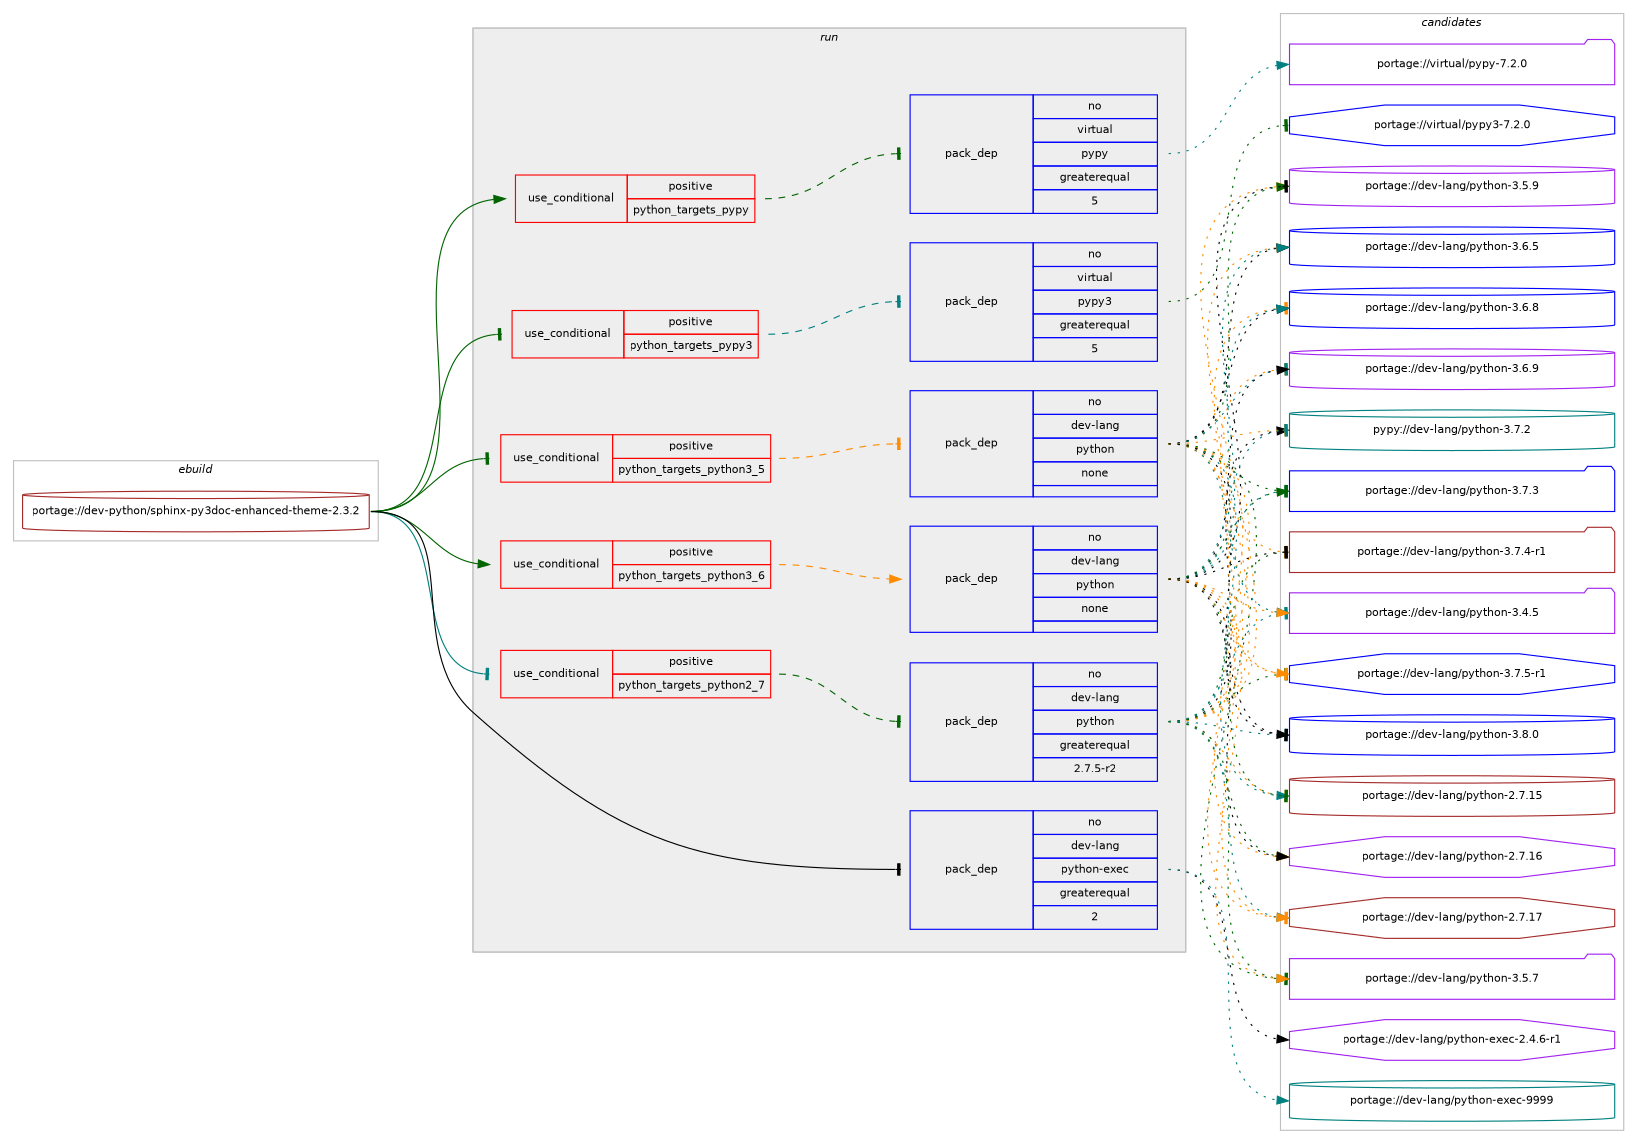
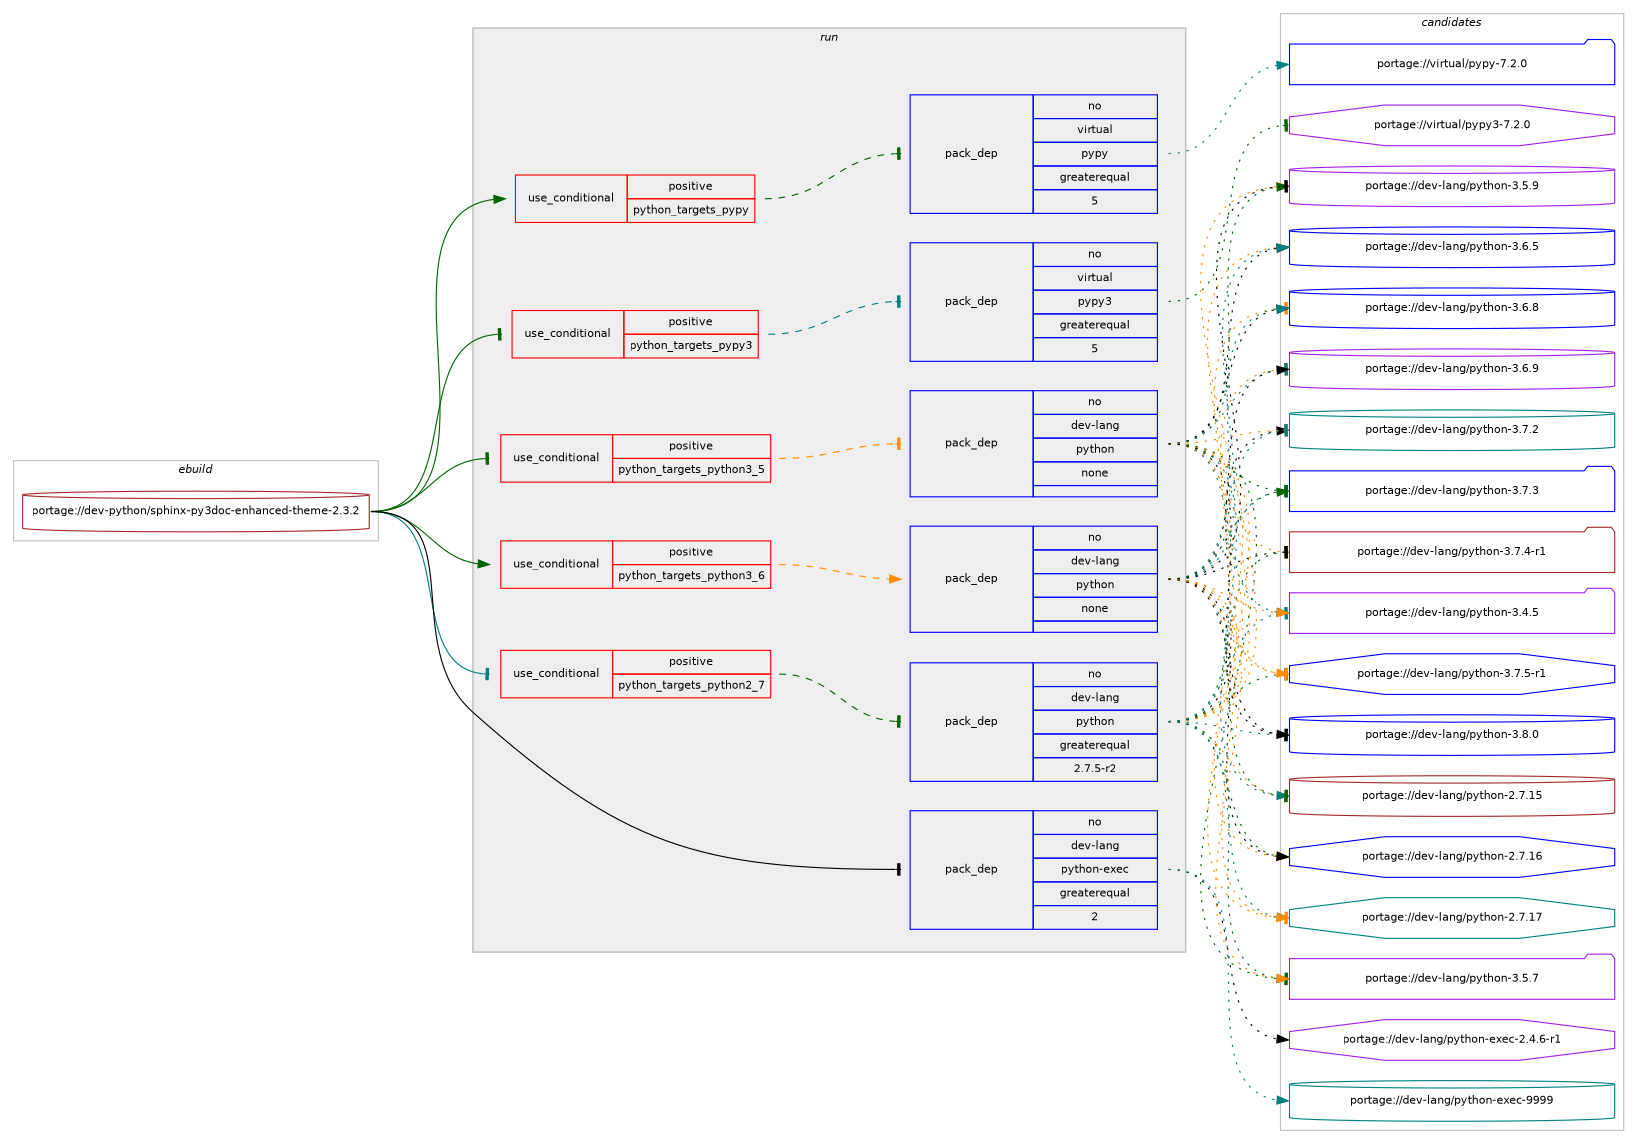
(1452, 64) -> (1452, 64)
(1452, 125) -> (1452, 125)
(1452, 430) -> (1452, 430)
(1452, 857) -> (1452, 857)
(1452, 918) -> (1452, 918)
